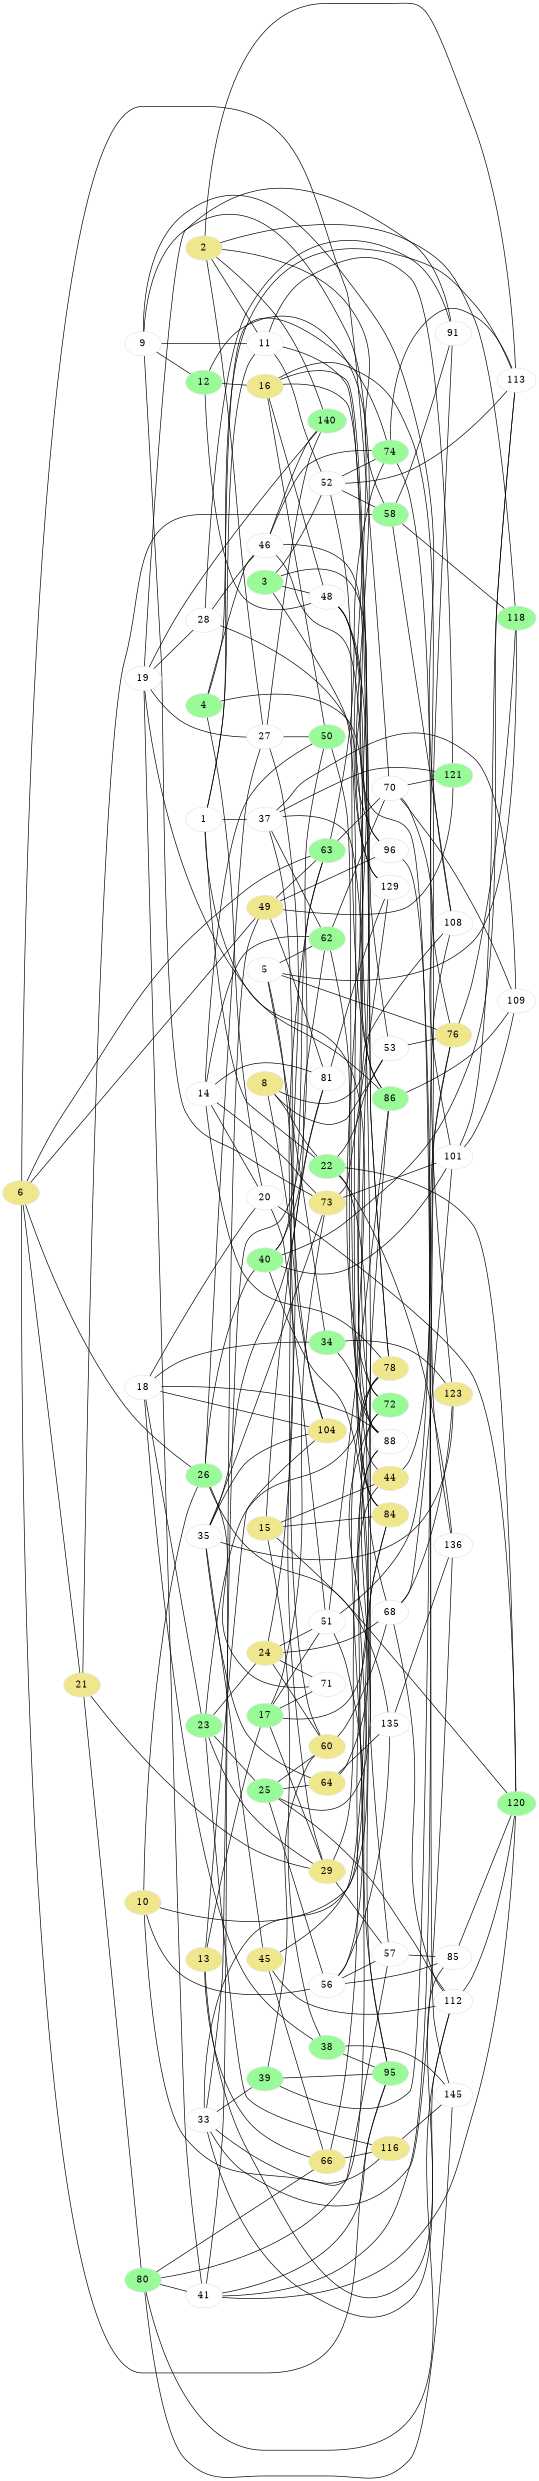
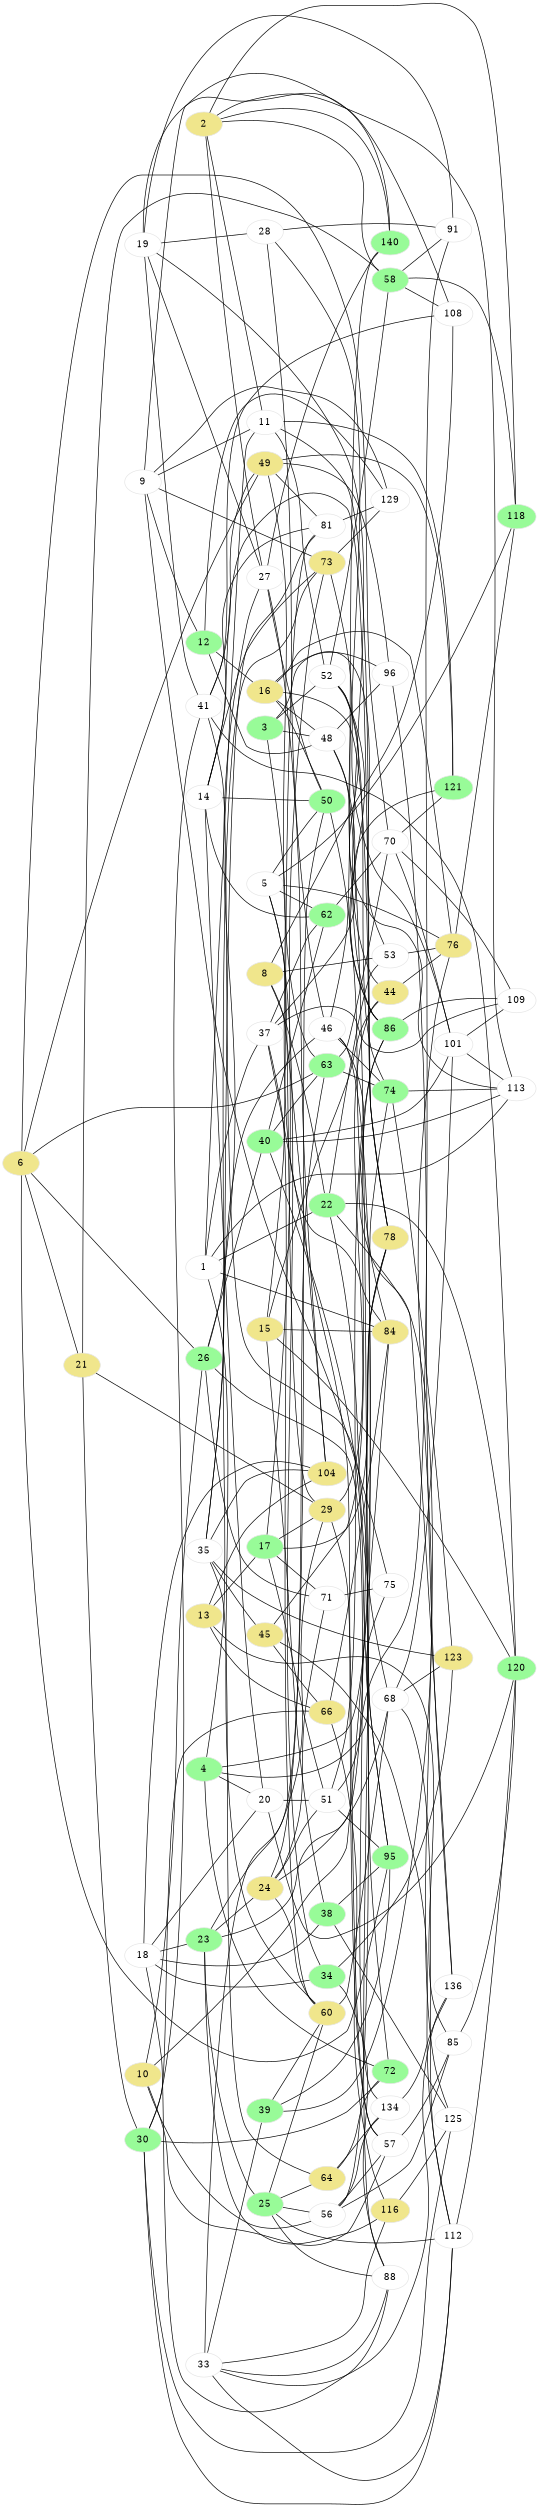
none -> (303, 829)
(349, 1193) -> none
none -> (390, 1585)
(390, 1724) -> (390, 2108)
none -> (232, 1821)
(453, 2095) -> (453, 2120)
(143, 2280) -> (143, 2140)
